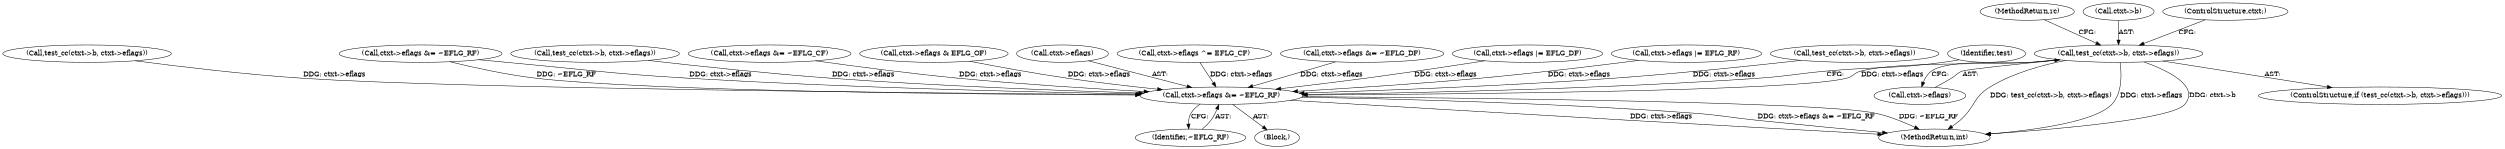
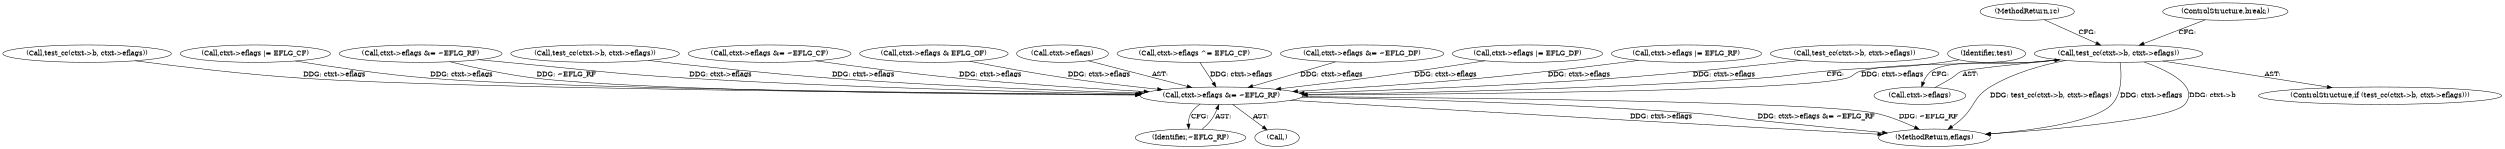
(2119, 12) -> none
(2225, 12) -> (2225, 12)
none -> (255, 54)
(1277, 138) -> (1277, 138)
(1934, 138) -> (1934, 138)
